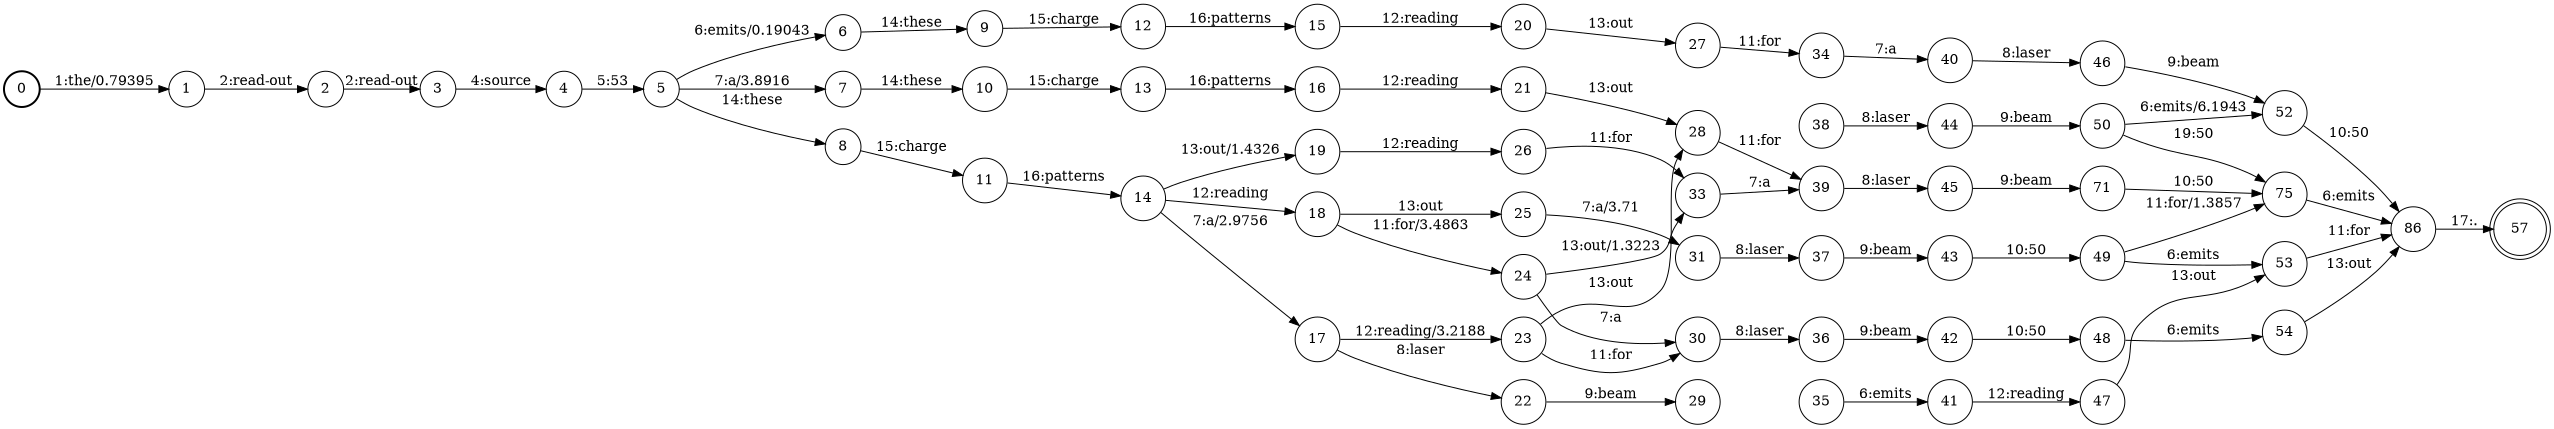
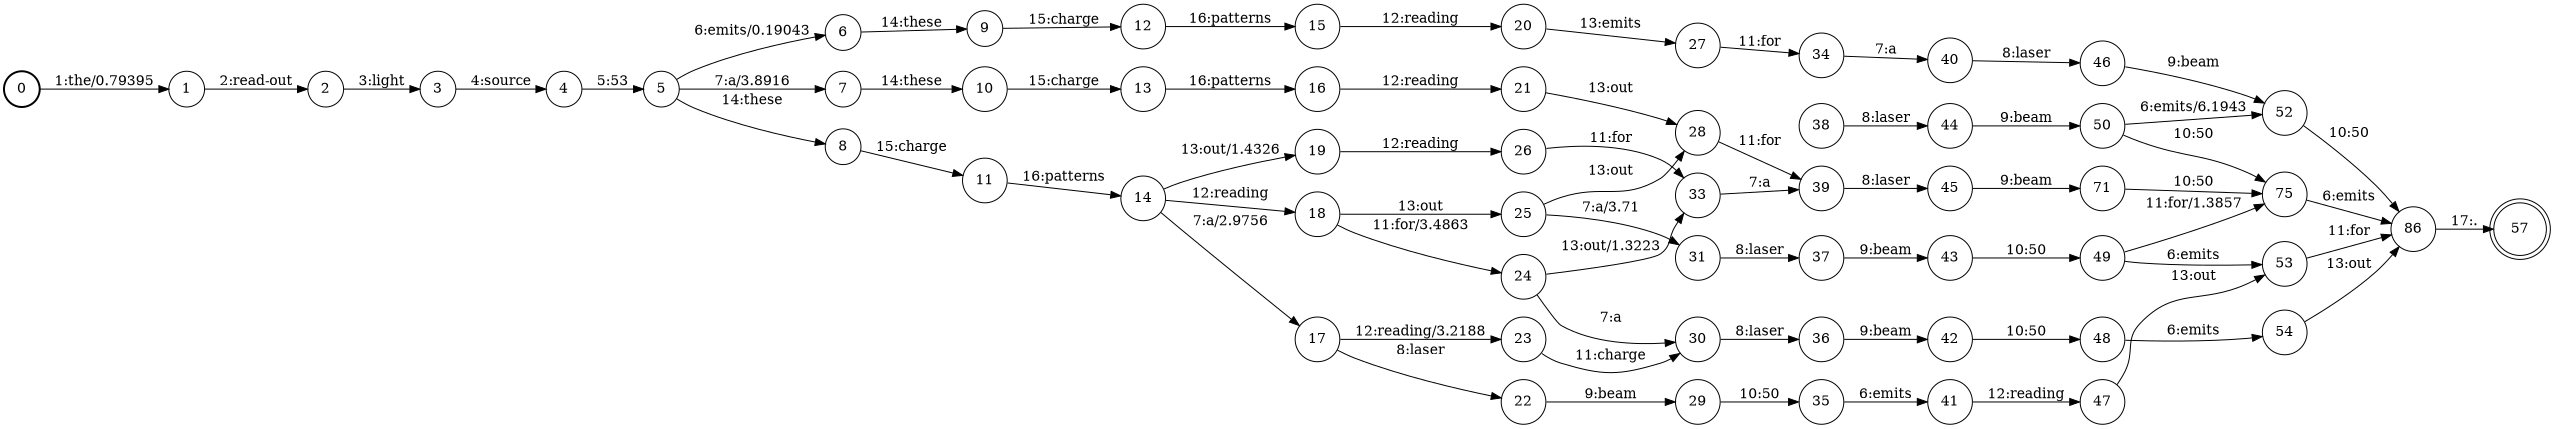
(1611, 24) -> (1611, 24)
(382, 82) -> (382, 82)
(2194, 134) -> (2194, 134)
(1662, 288) -> (1615, 191)
(1611, 356) -> (1611, 356)
none -> (1755, 402)
